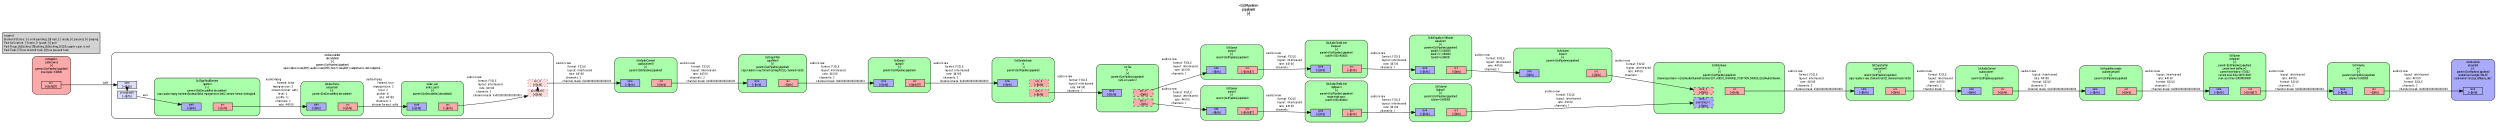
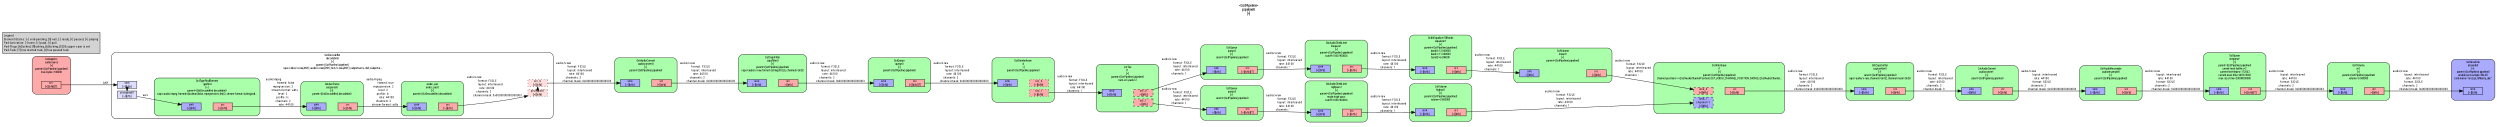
(1703, 103) -> (1703, 103)
